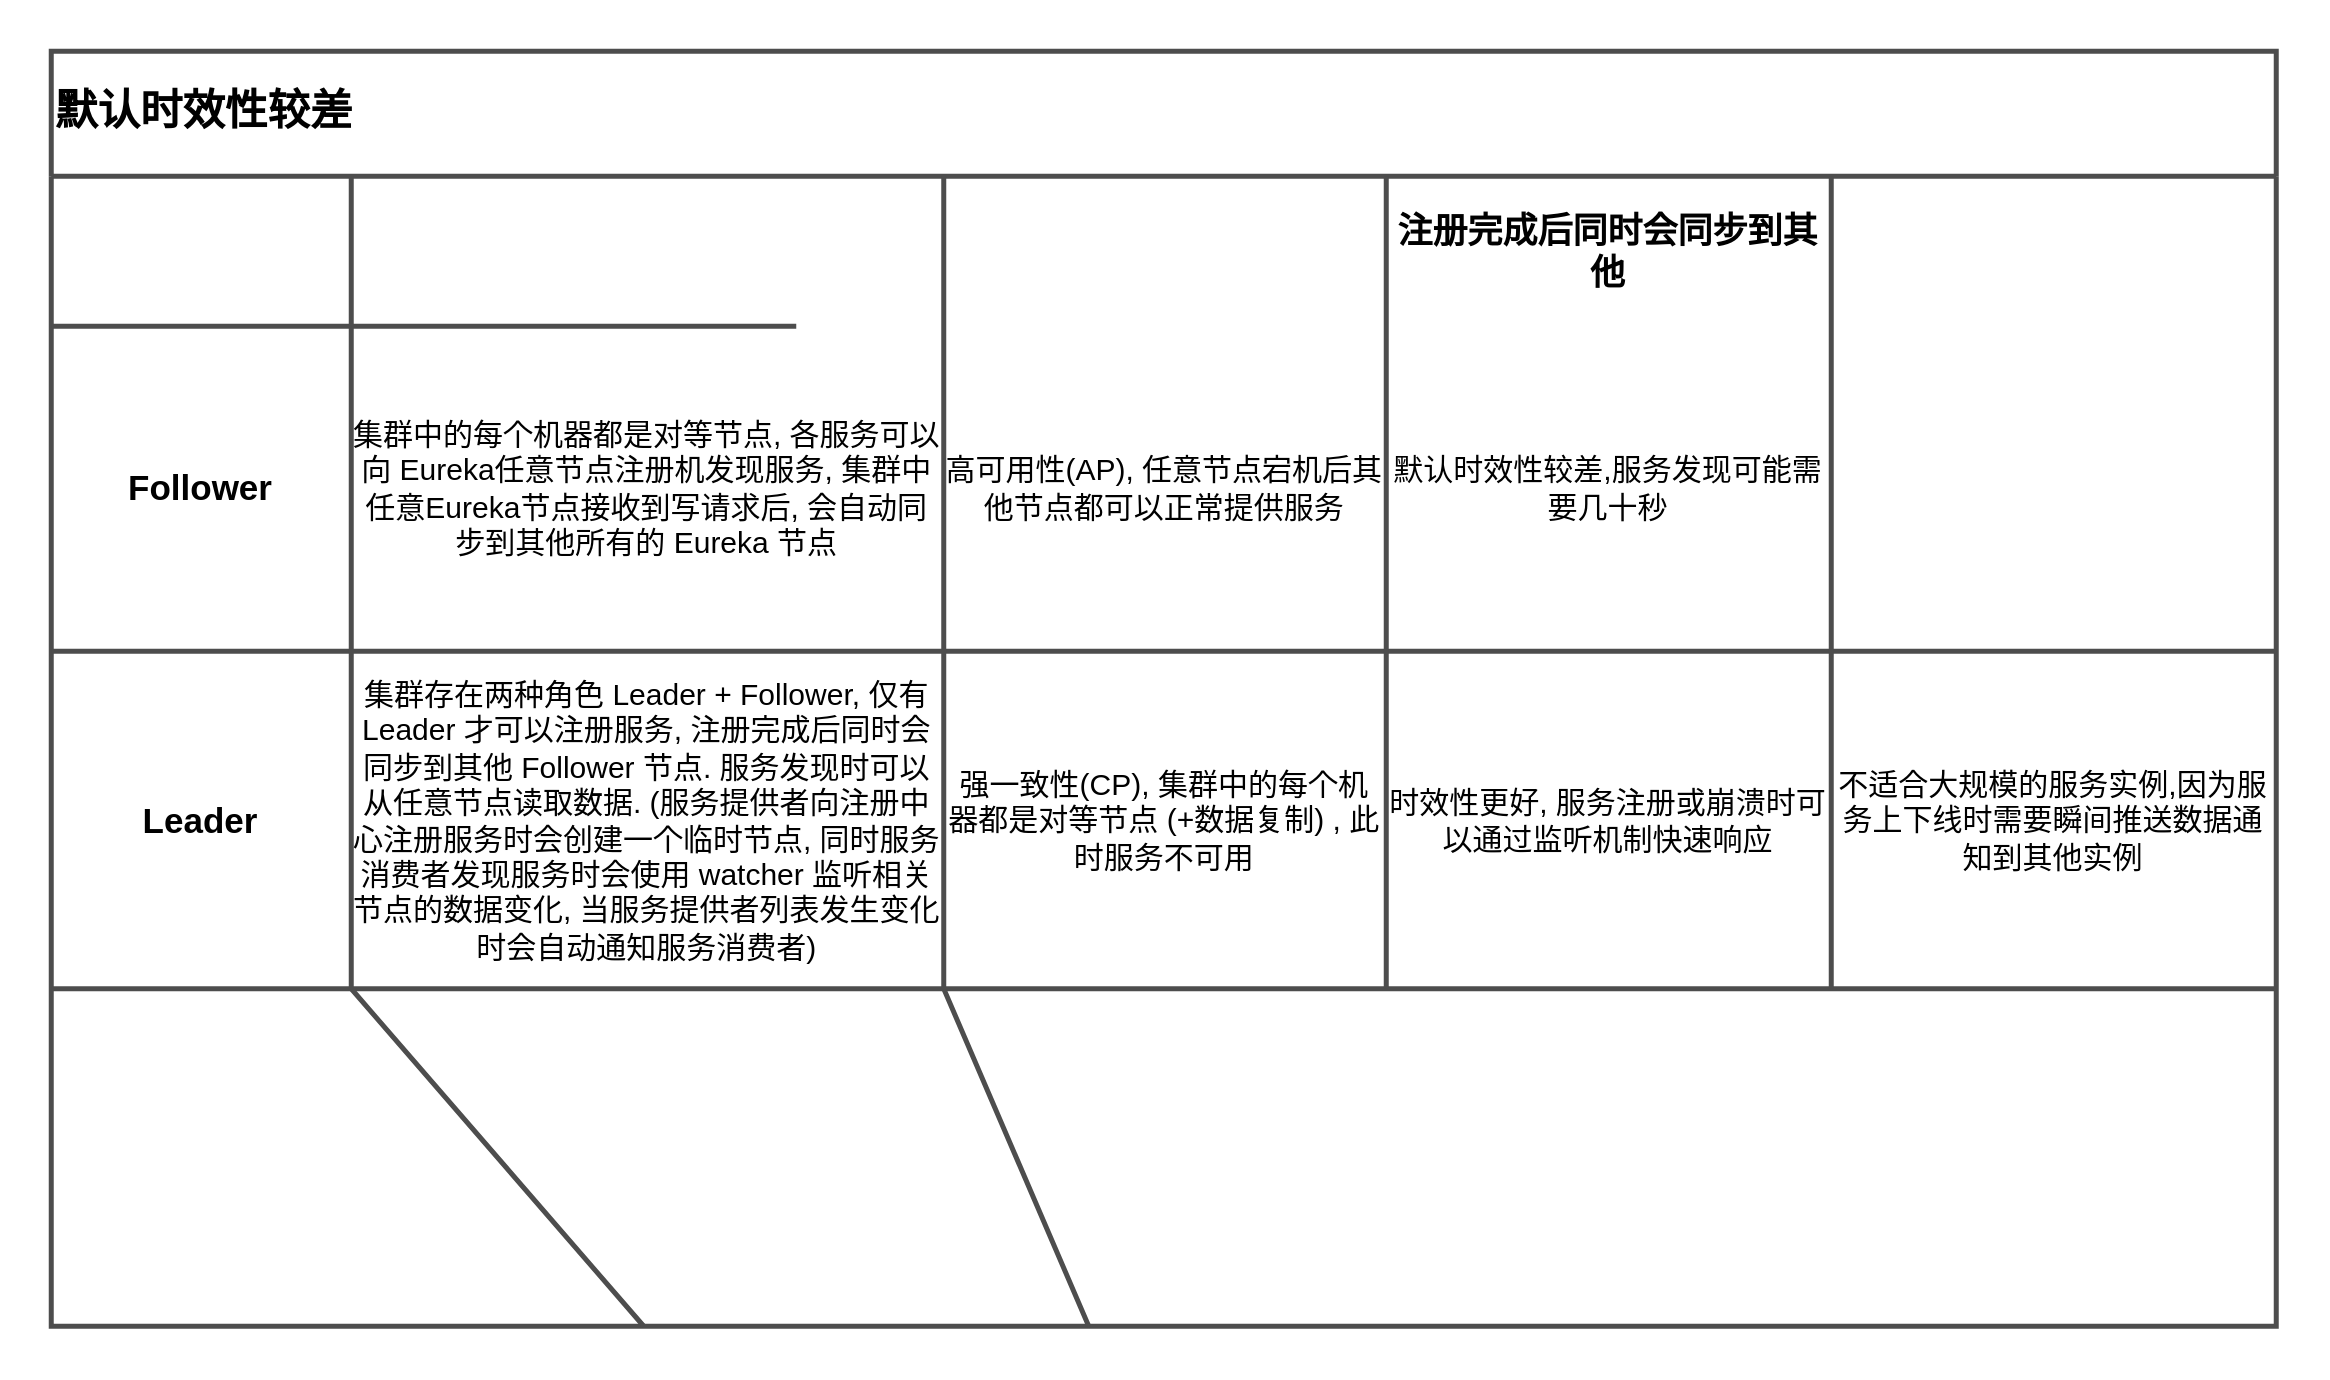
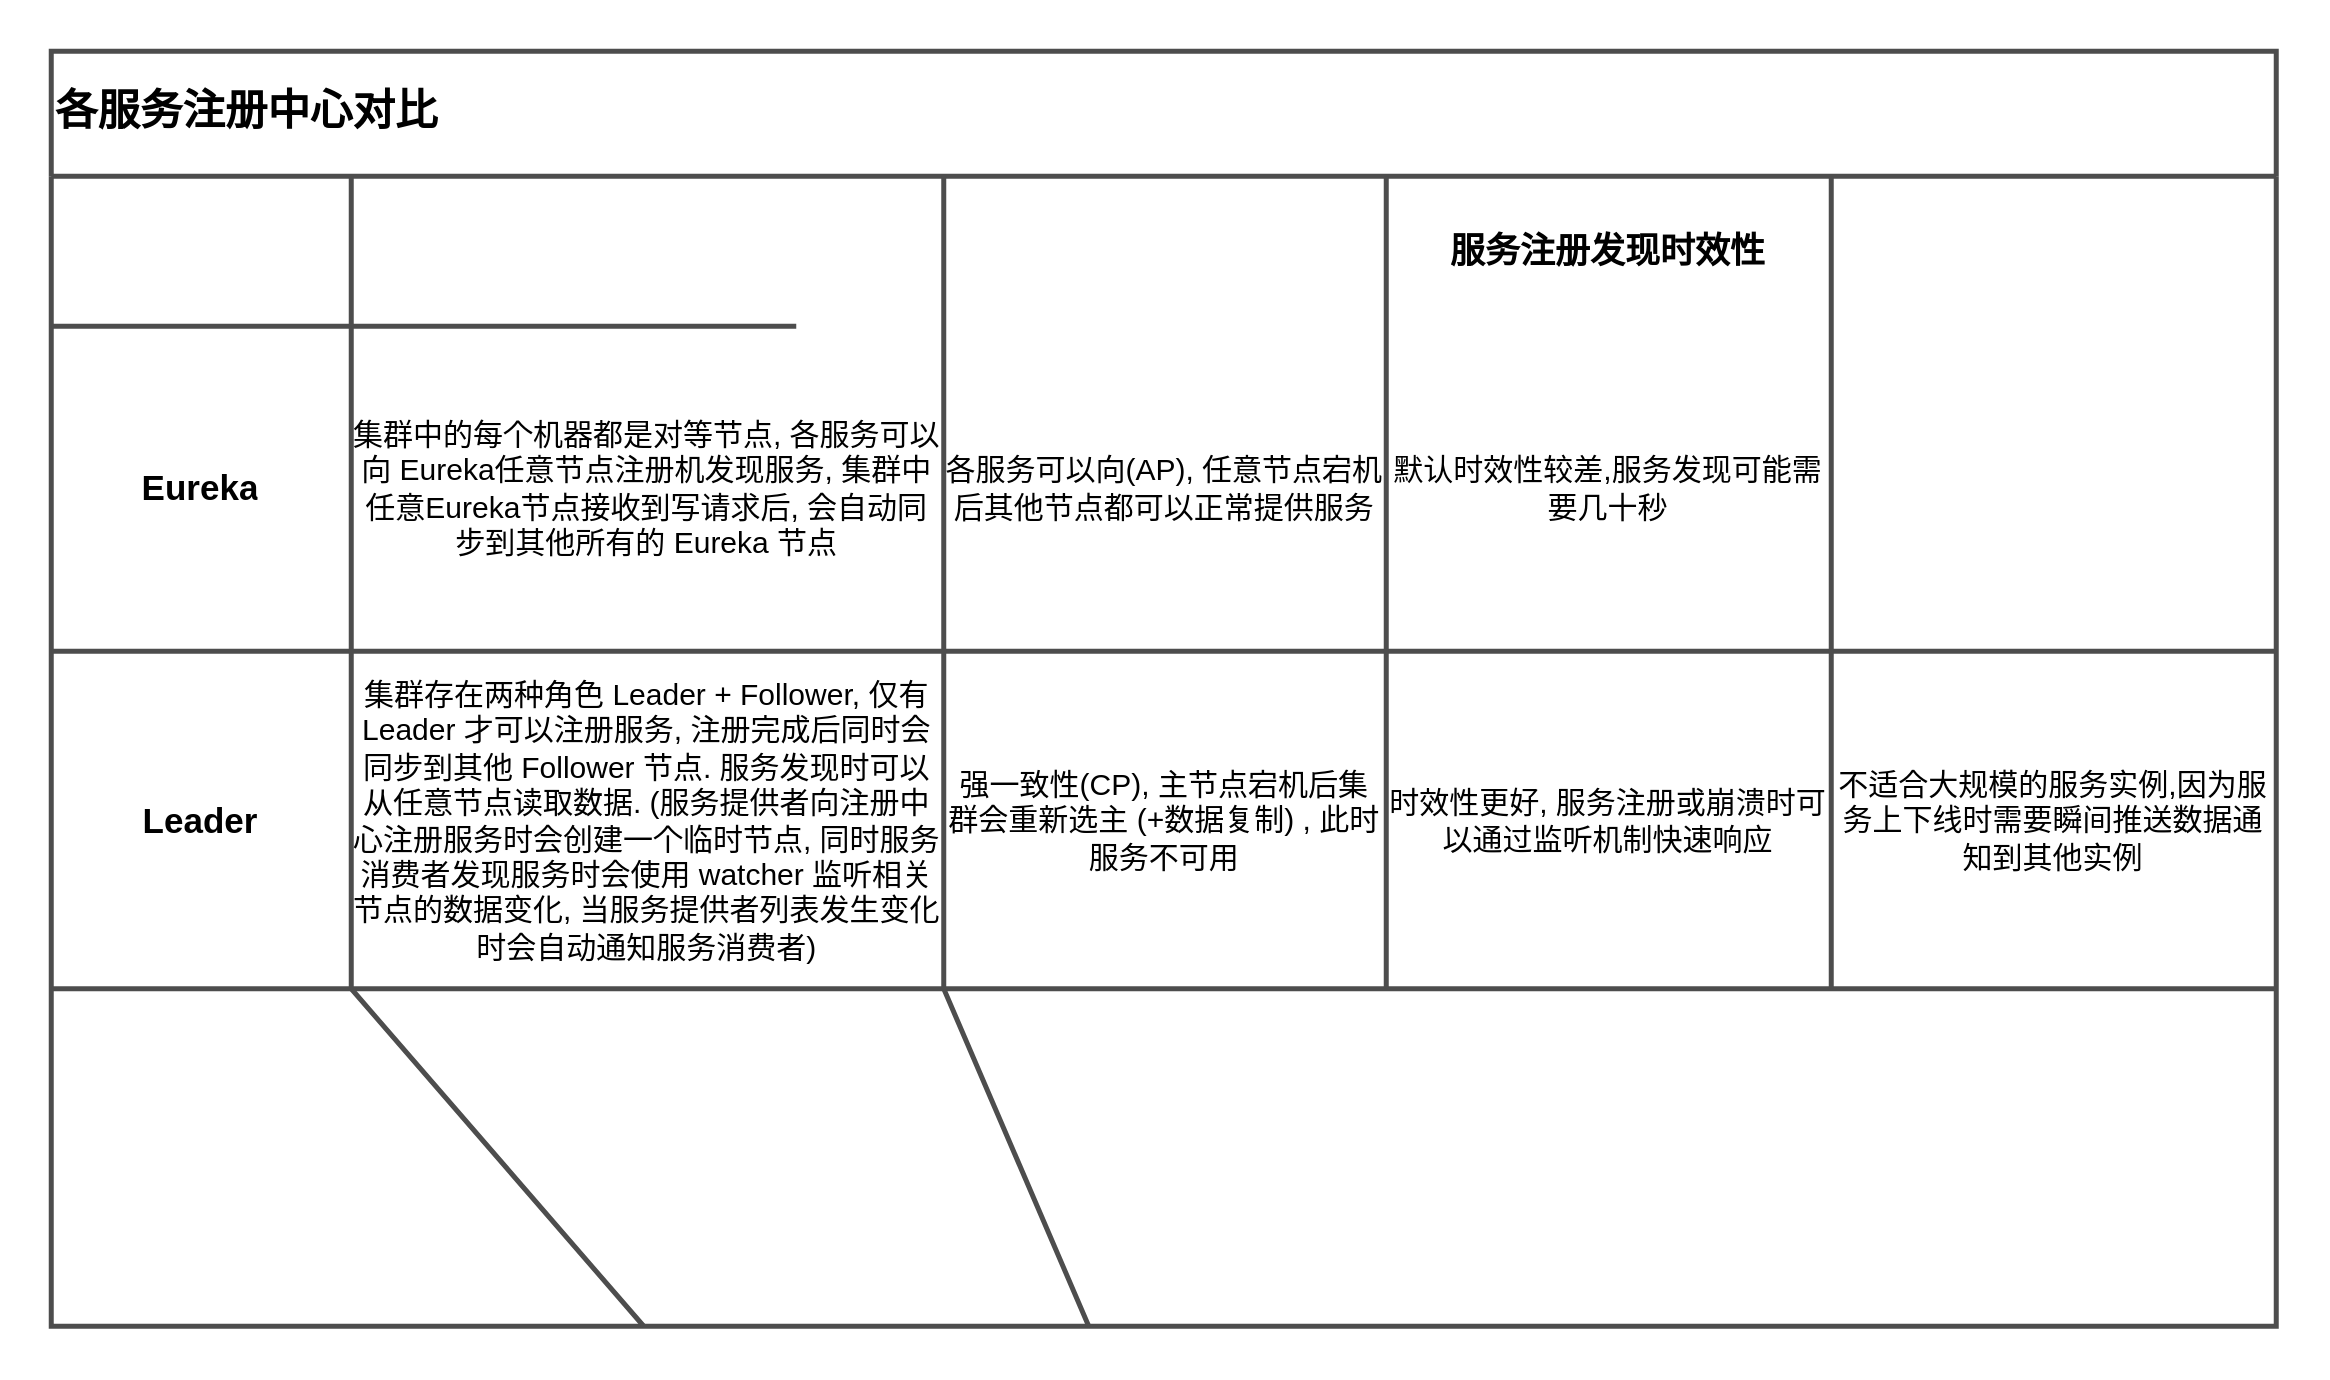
(205, 114) -> (248, 114)
(1609, 251) -> (1609, 251)
(201, 489) -> (201, 489)
(1165, 489) -> (1165, 489)
(1165, 821) -> (1165, 821)
